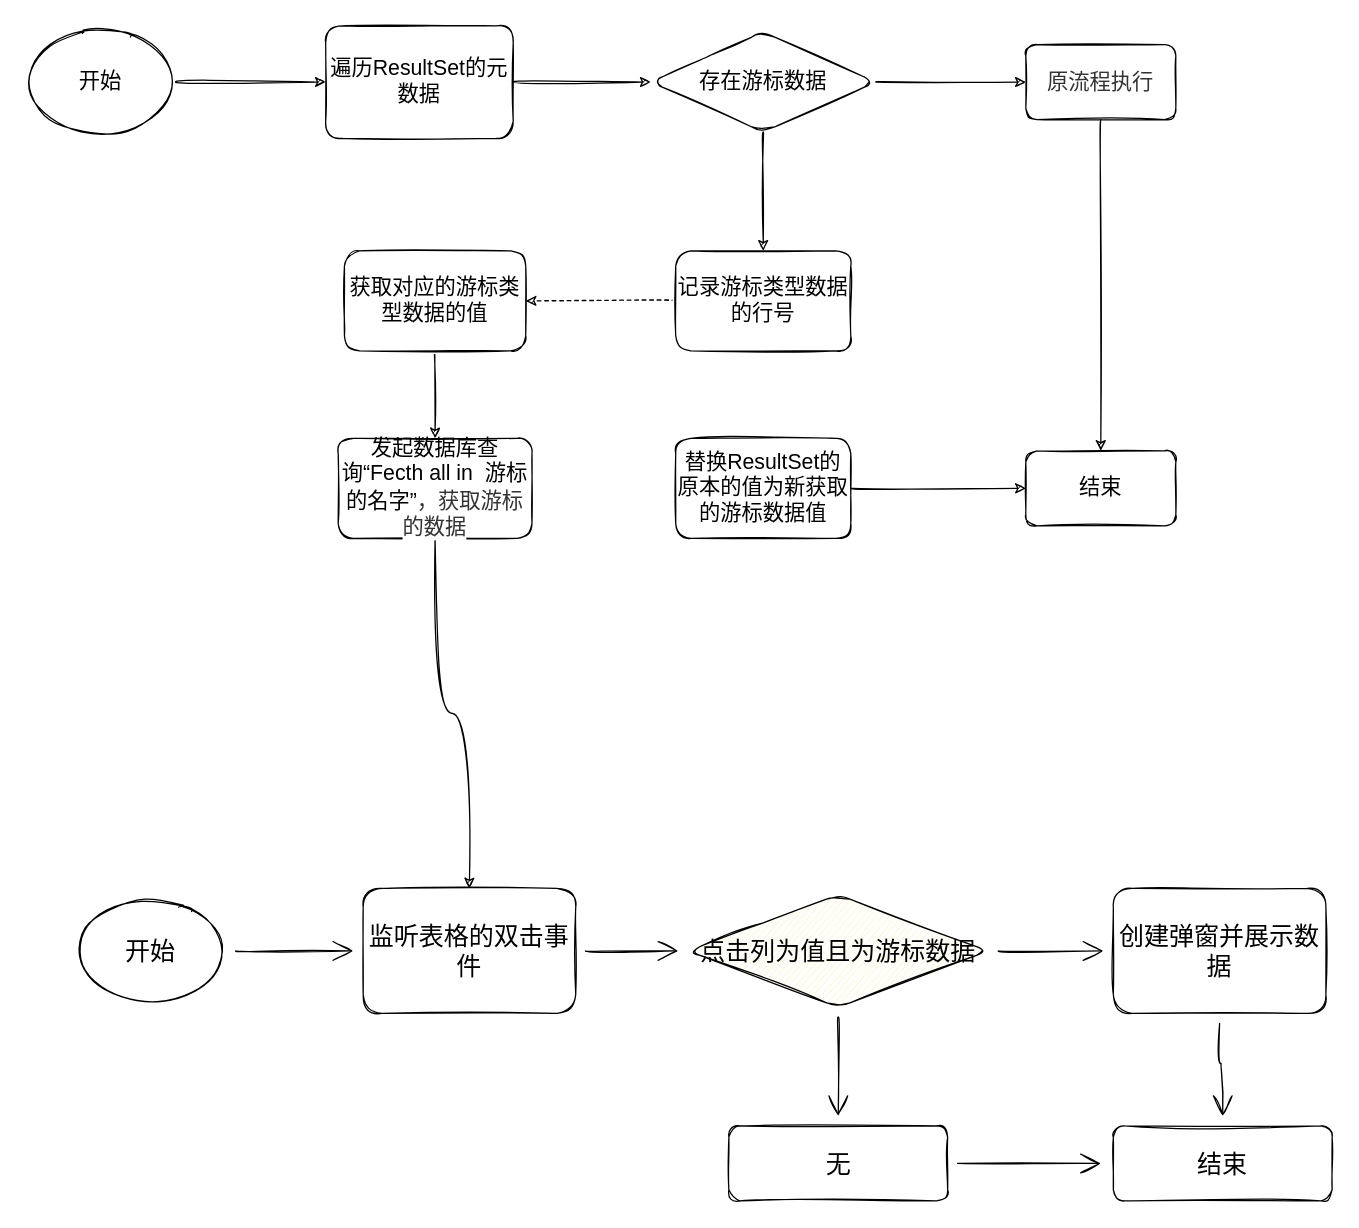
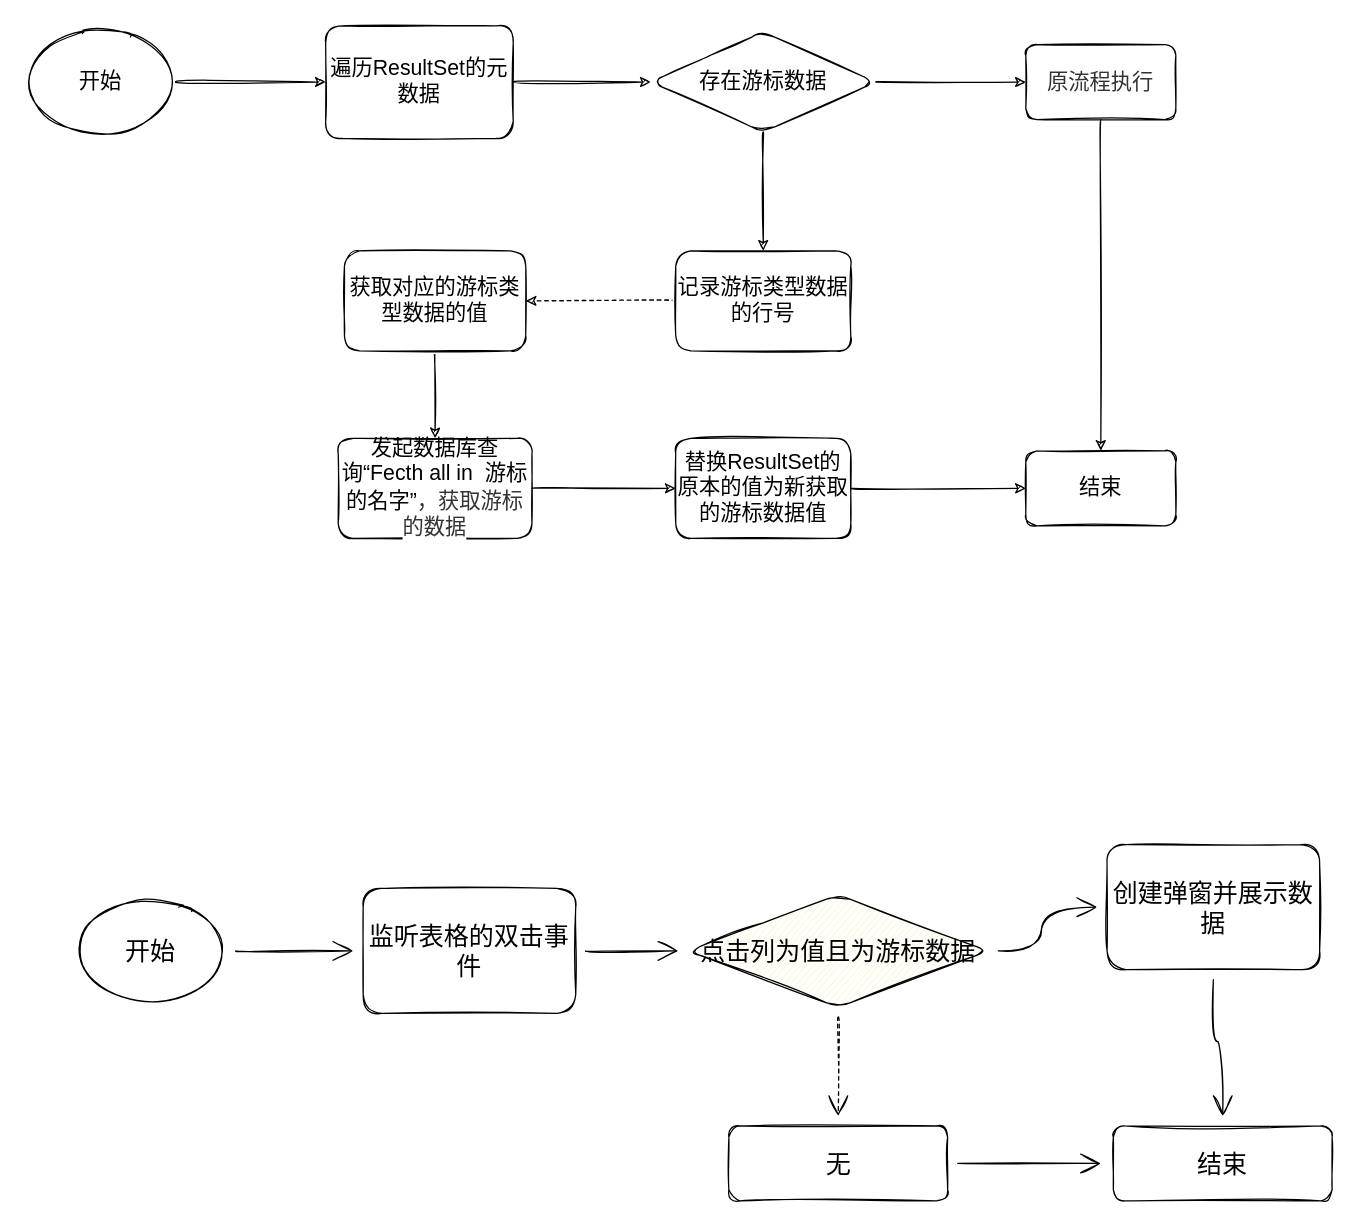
(449, 711) -> (602, 488)
(1219, 951) -> (1213, 907)
(838, 1067) -> (838, 1067)
